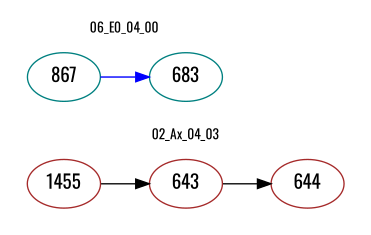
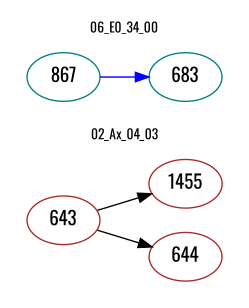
(125, 29) -> (125, 29)
(118, 184) -> (118, 204)
